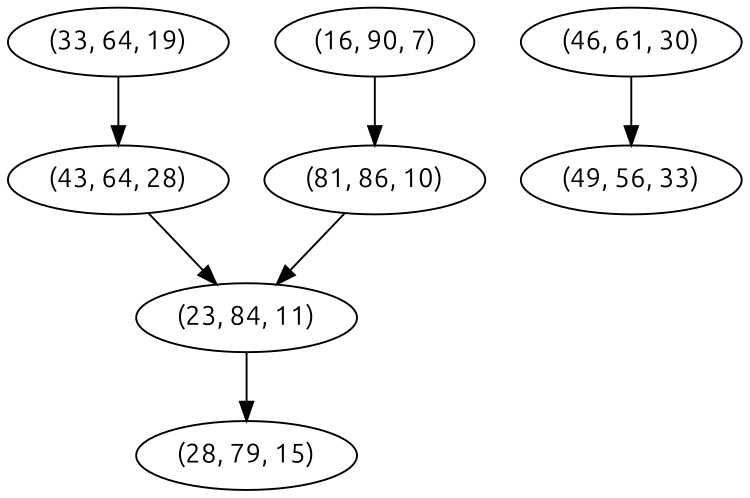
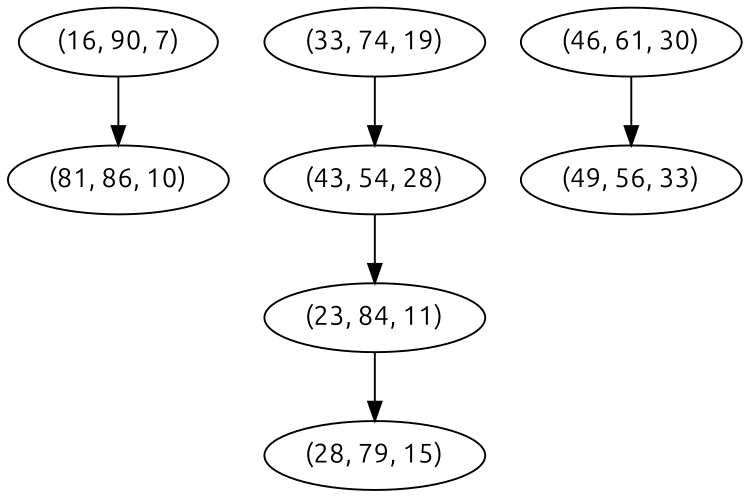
(118, 42) -> (375, 42)
(118, 180) -> (375, 180)
(317, 242) -> none
